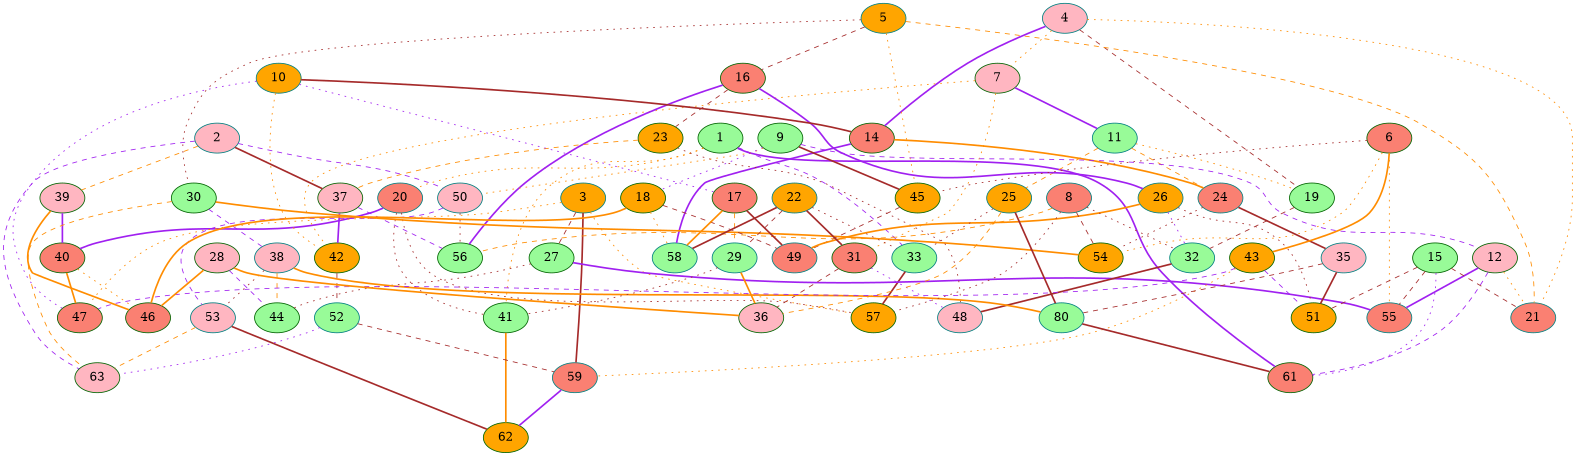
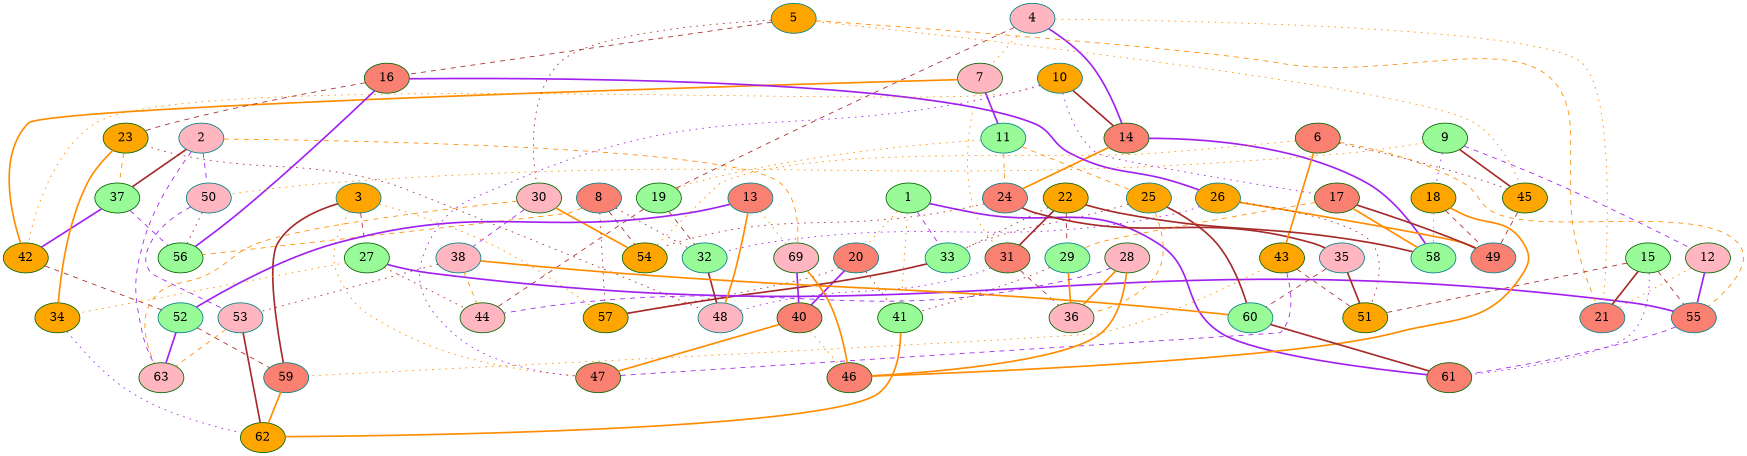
(605, 117) -> (350, 100)
(62, 198) -> (796, 258)
(194, 198) -> (539, 198)
(340, 198) -> (117, 198)
none -> (750, 198)
(794, 198) -> (1066, 198)
(1389, 224) -> (1557, 222)
none -> (567, 260)
(1283, 288) -> (1324, 288)
(1486, 289) -> (1625, 288)
none -> (57, 318)
(277, 318) -> (483, 318)
(1062, 318) -> (1250, 318)
(1414, 346) -> (1574, 355)
(221, 356) -> (171, 348)
(540, 408) -> (275, 408)
